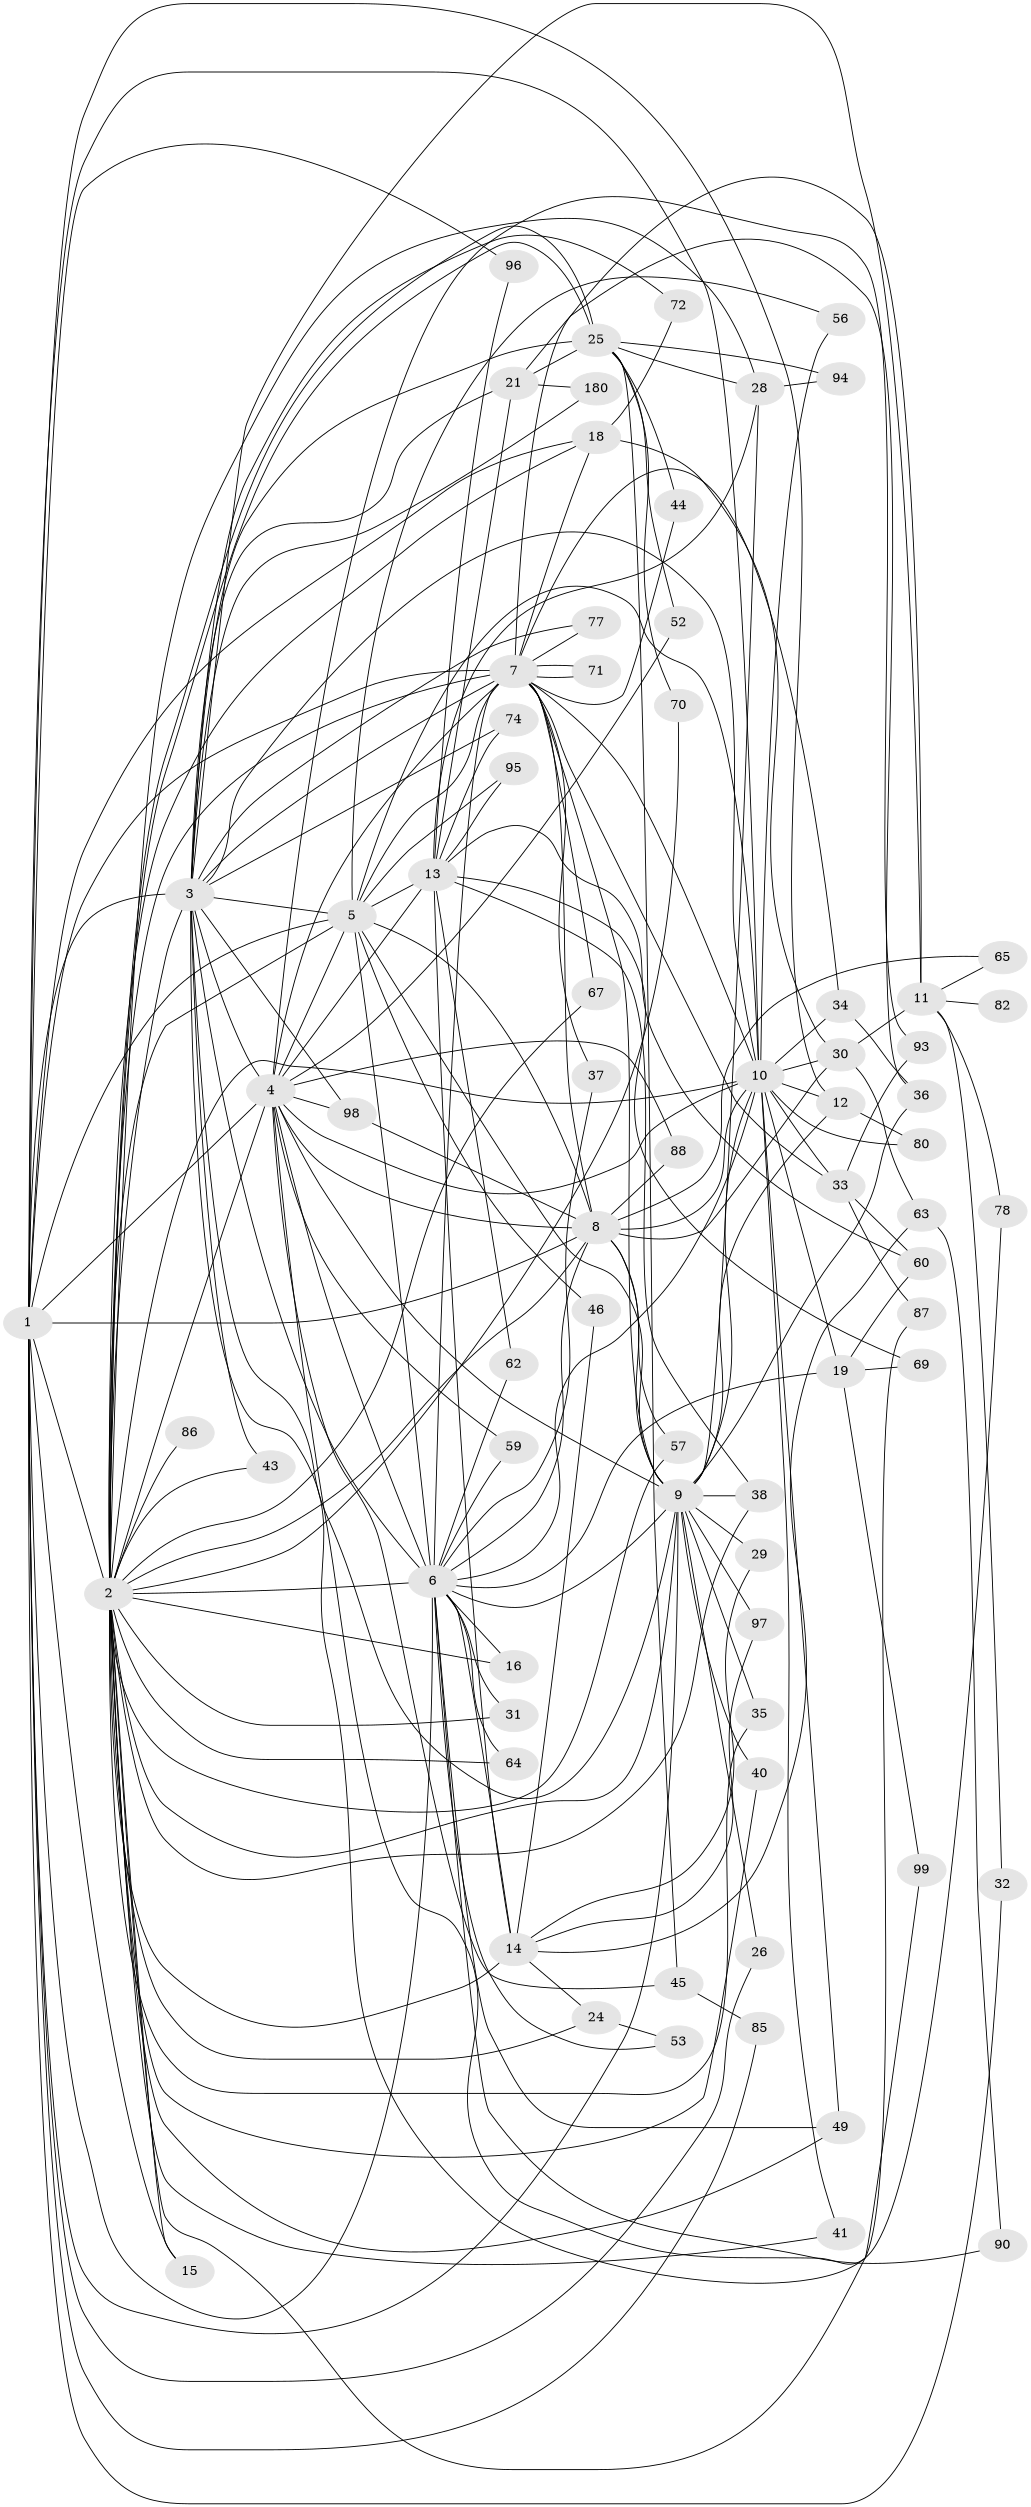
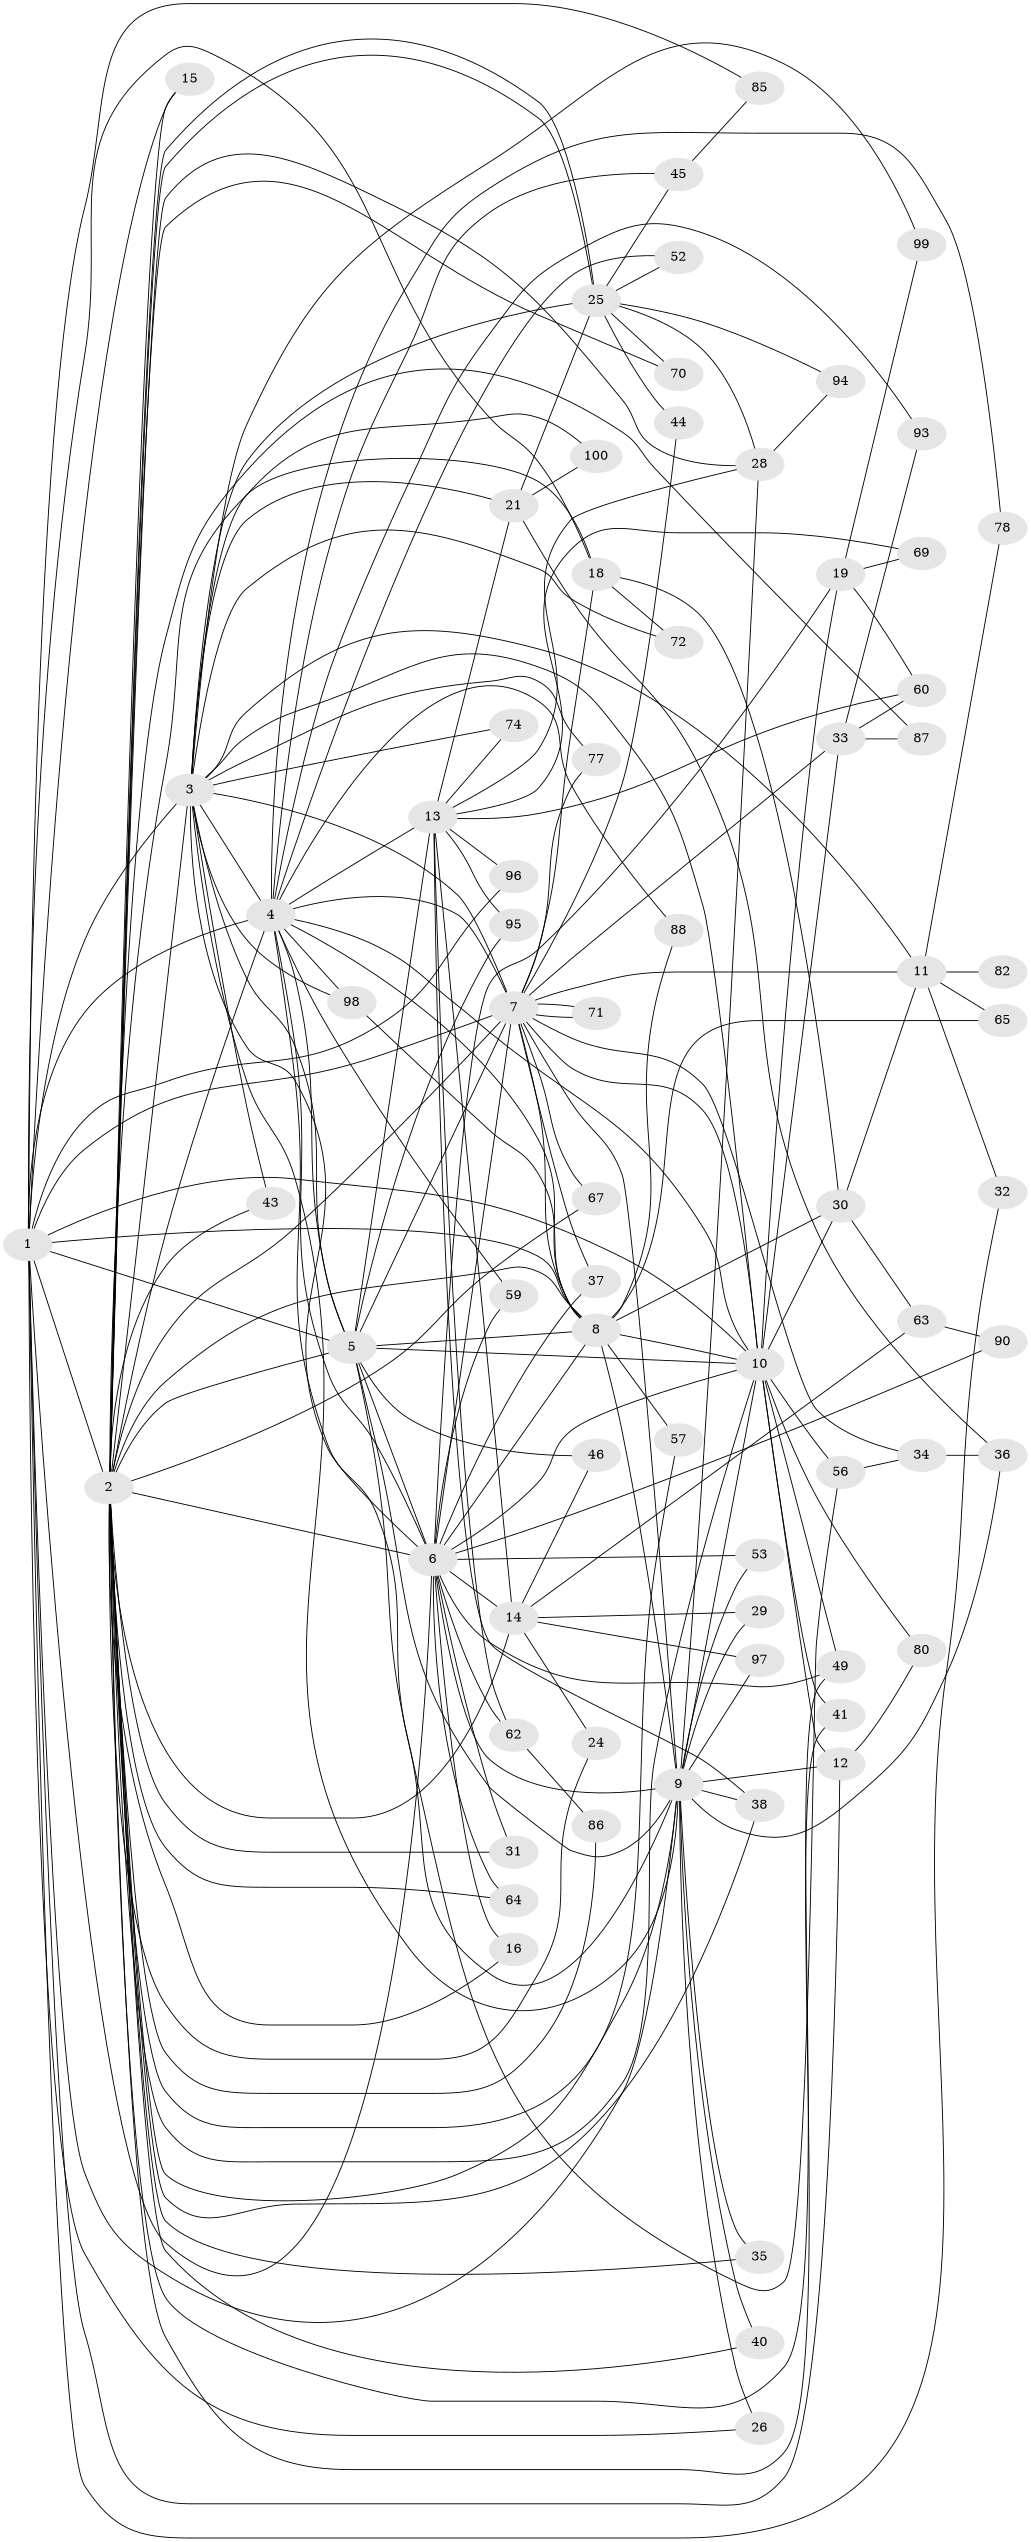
(596, 389) -> (596, 456)
(800, 1041) -> (881, 1464)
none -> (555, 1781)
(638, 2030) -> (712, 1646)
